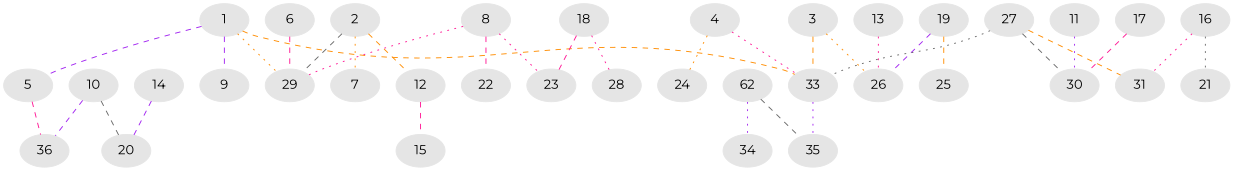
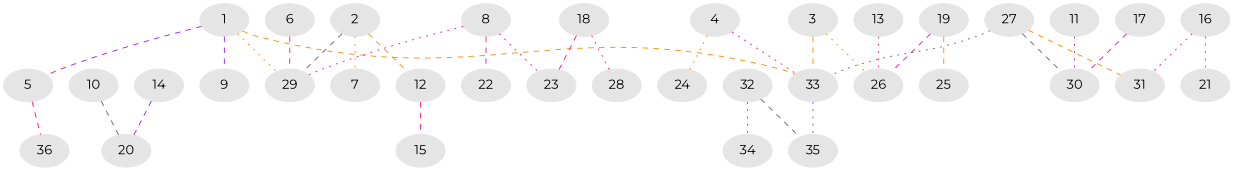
(919, 45) -> (919, 45)
(748, 85) -> (748, 85)
(69, 118) -> none
